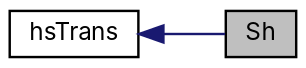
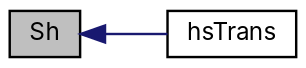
(194, 34) -> (136, 34)
